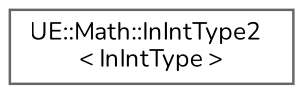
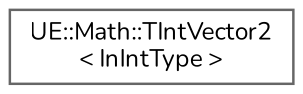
(152, 47) -> (152, 47)
